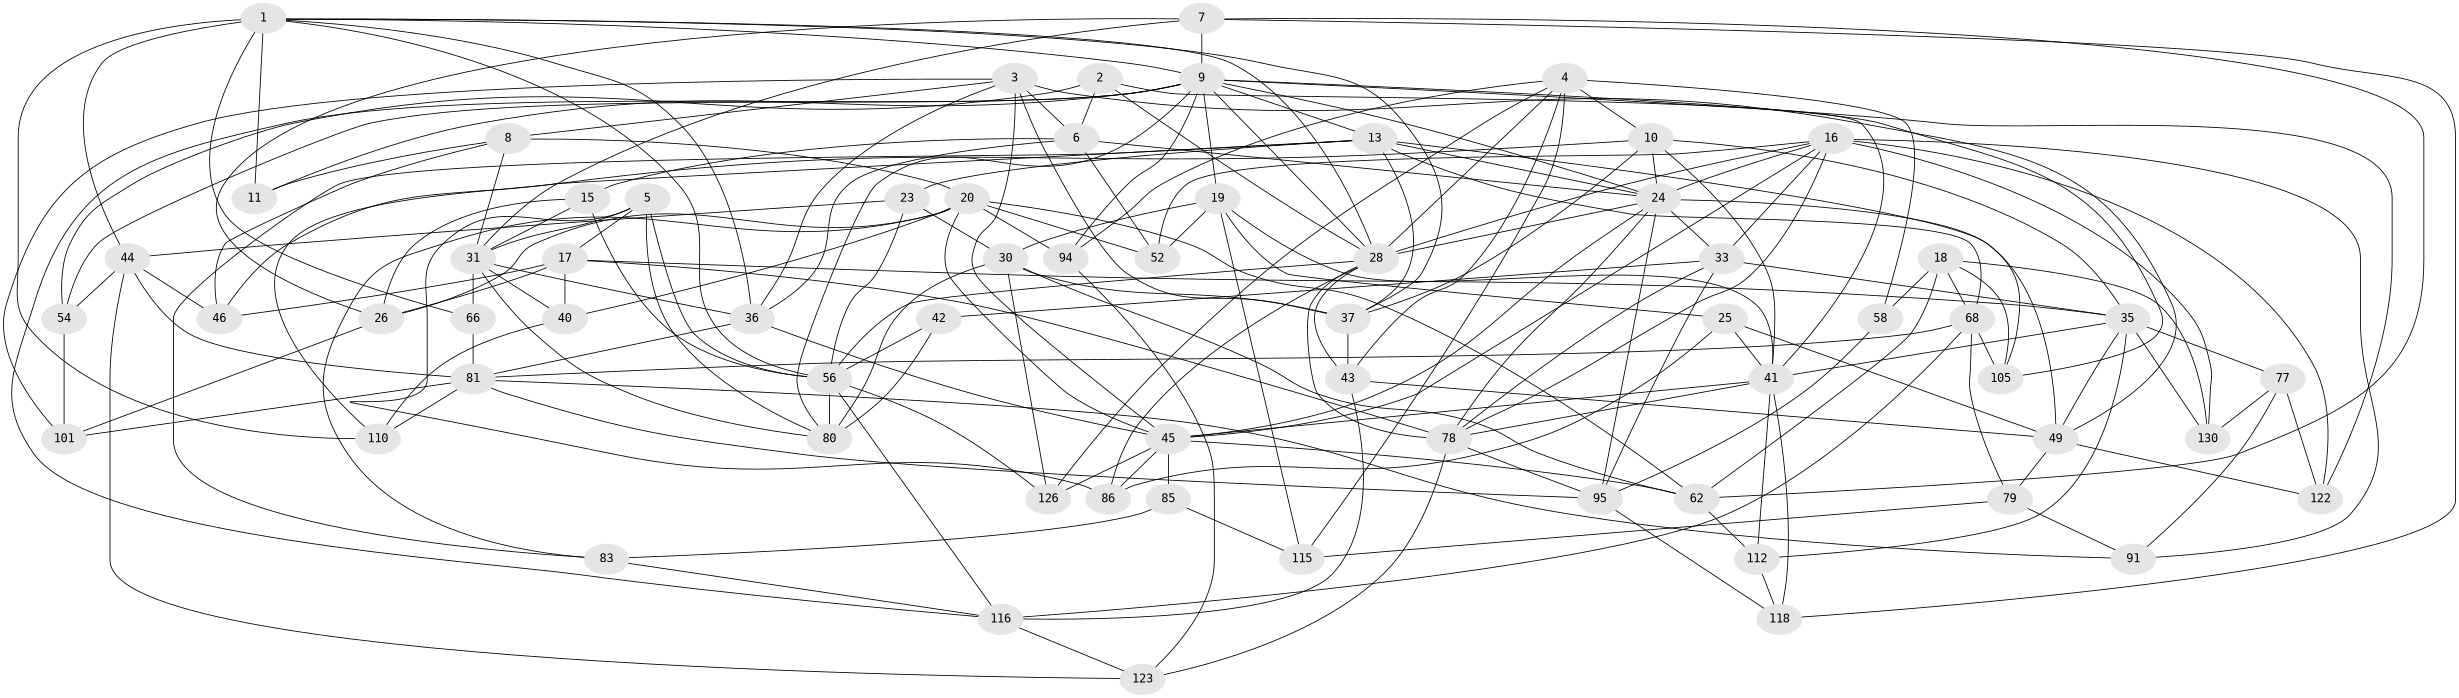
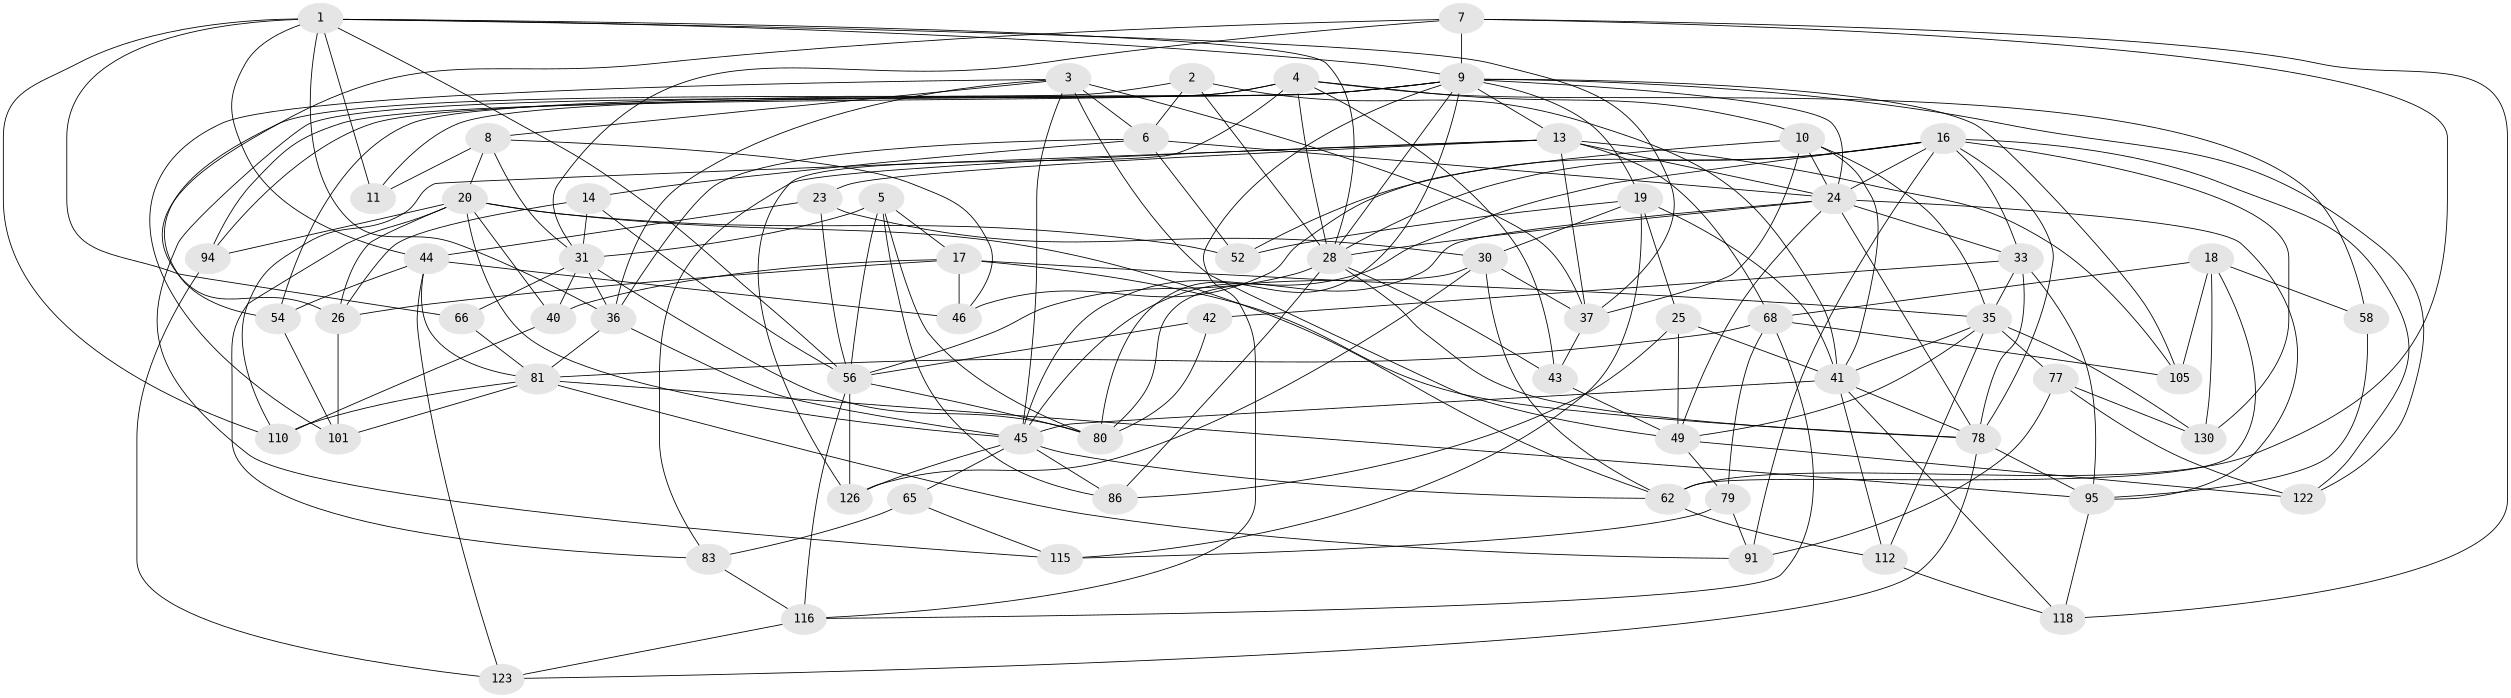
(587, 199) -> (588, 199)
(1168, 499) -> (910, 499)
(1275, 600) -> none
